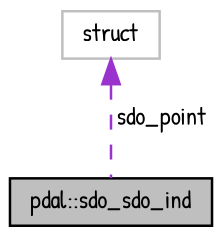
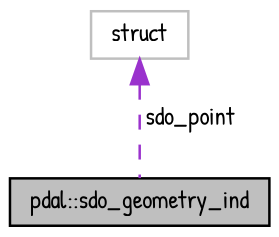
(111, 202) -> (140, 202)
